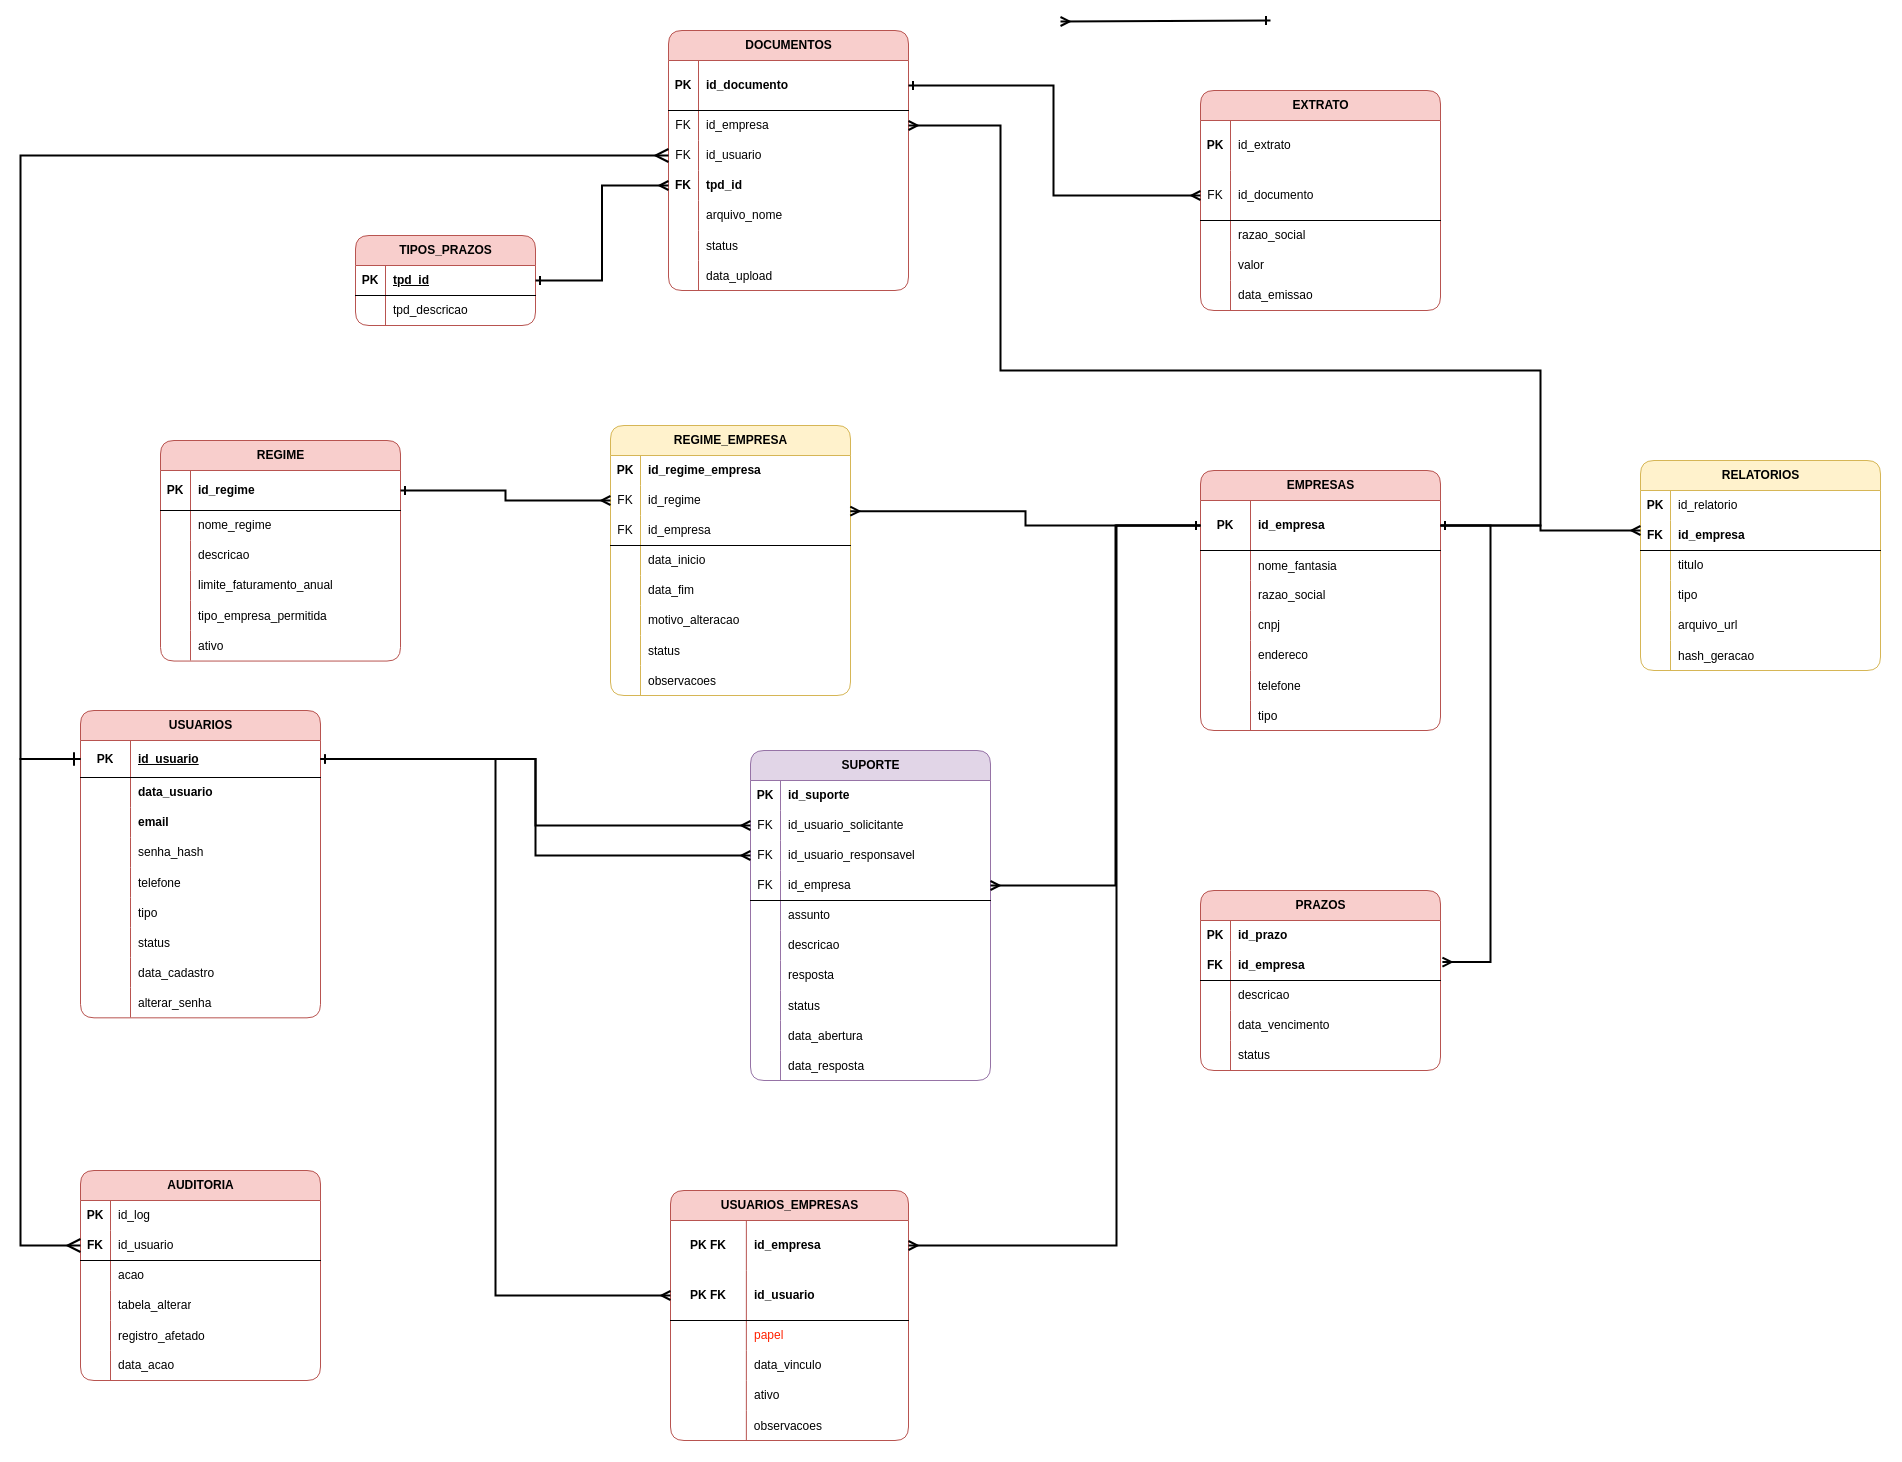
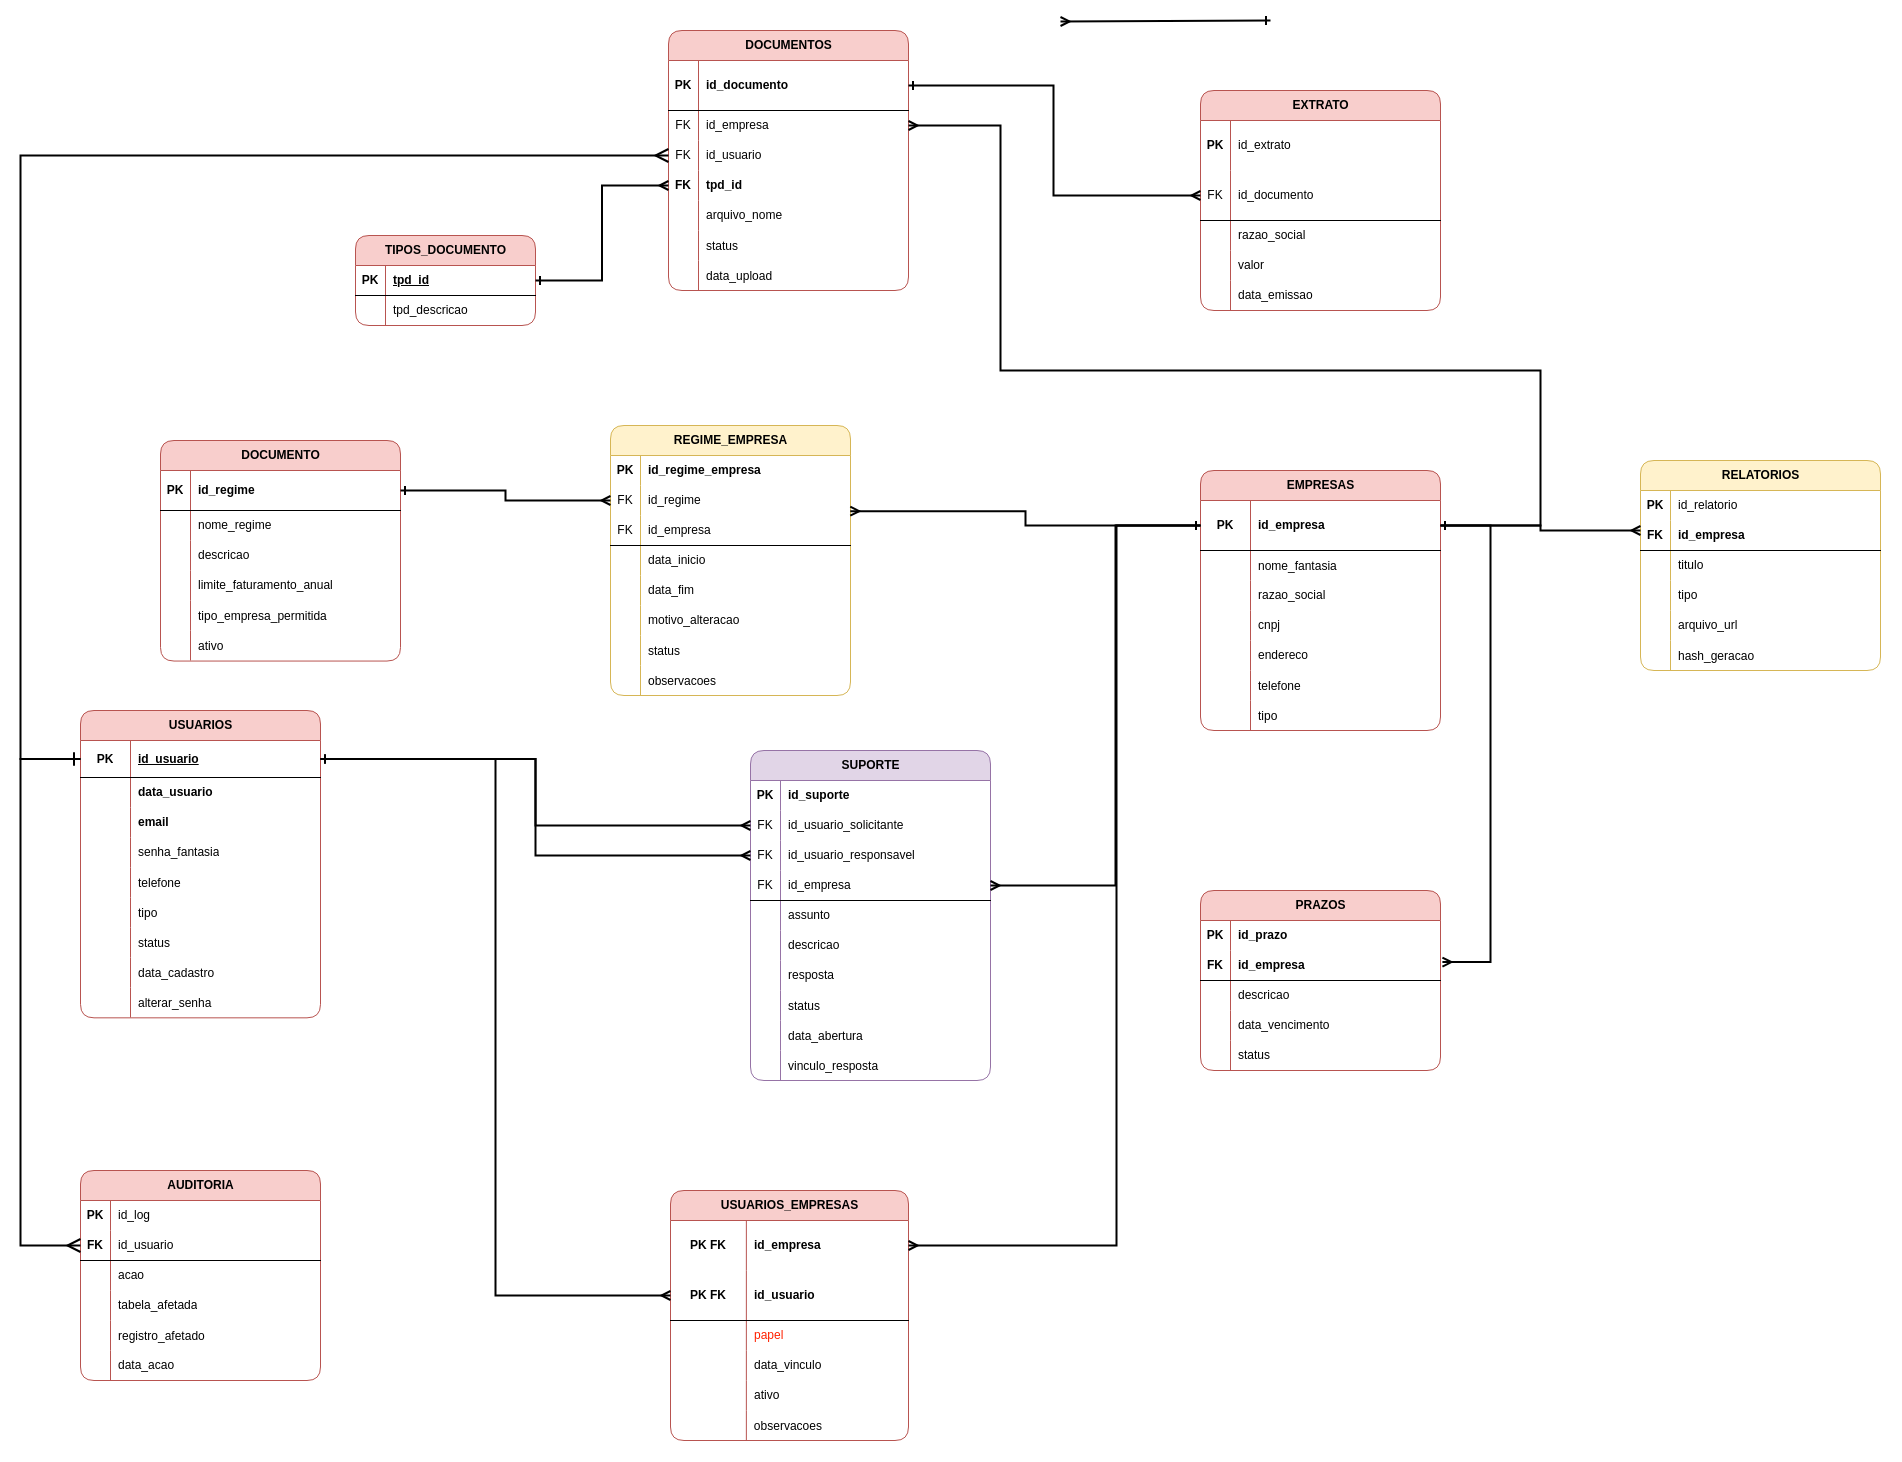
(446, 251) -> (446, 251)
(281, 456) -> (281, 456)
(172, 853) -> (184, 853)
(832, 1066) -> (839, 1066)
(162, 1306) -> (164, 1306)
